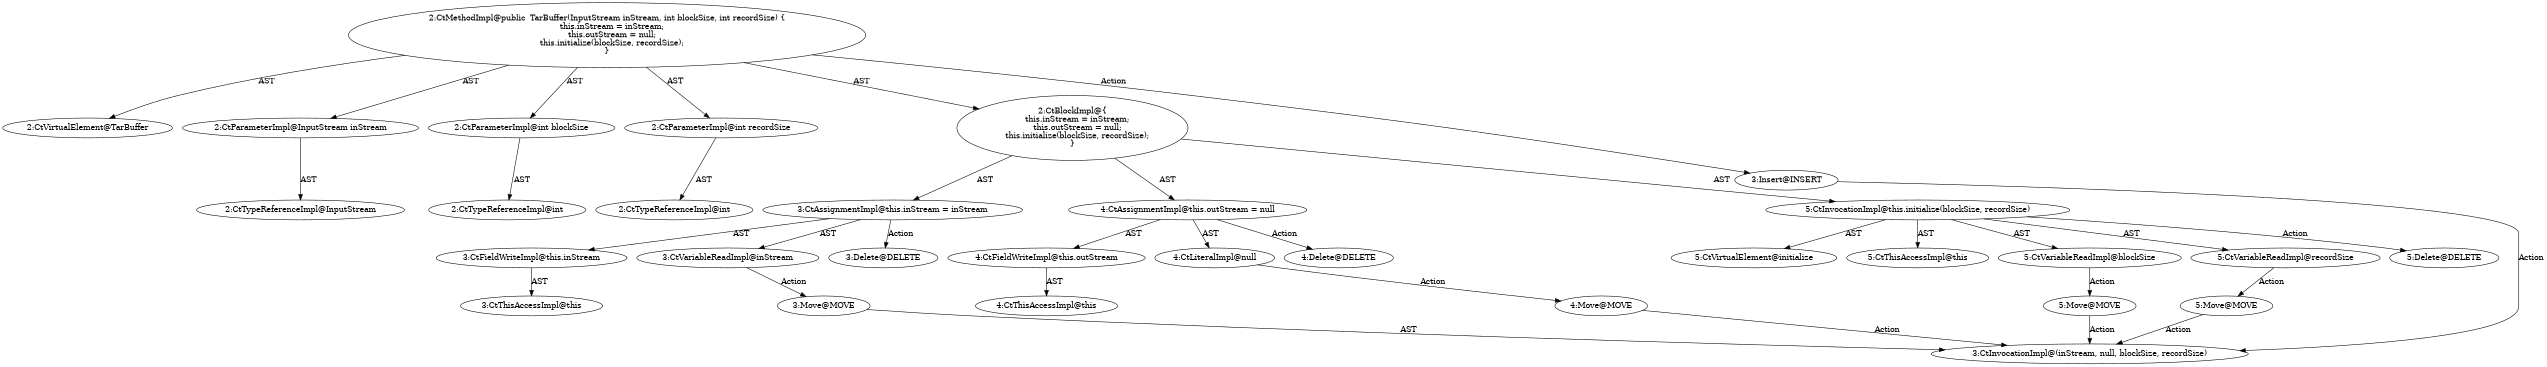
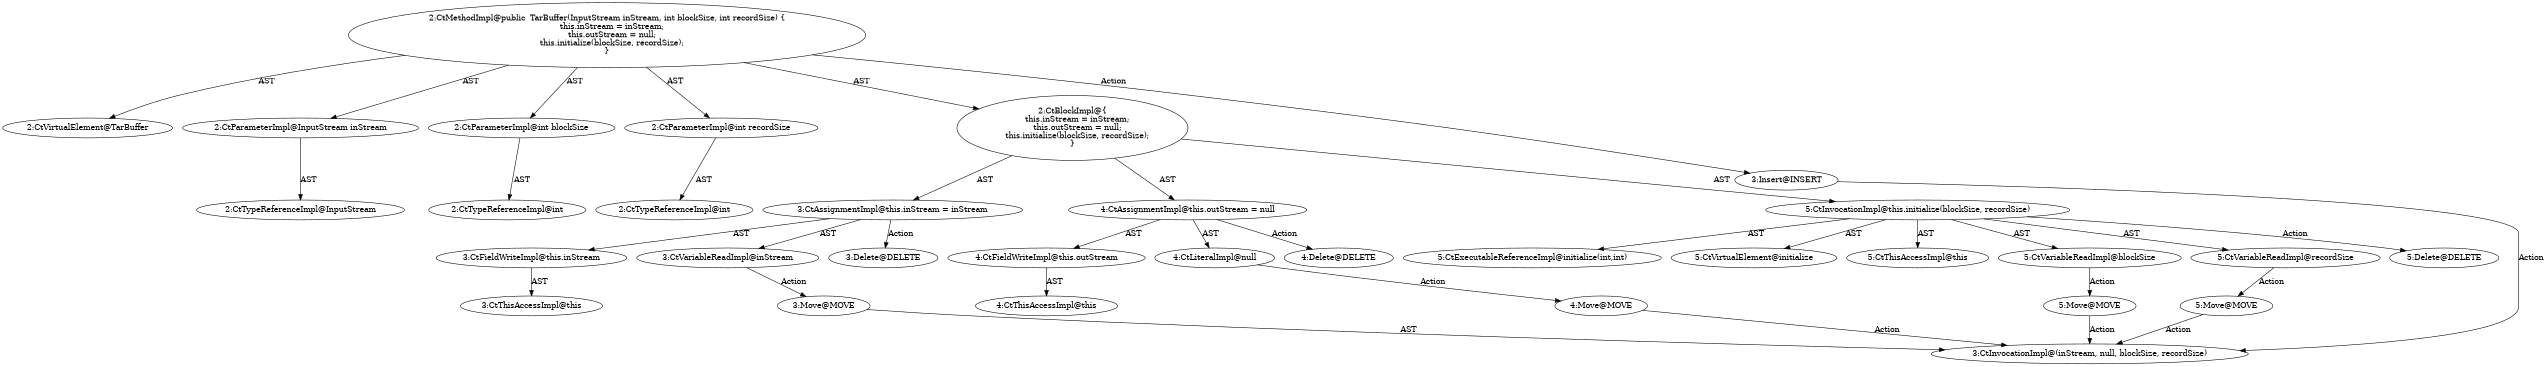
none -> (1532, 258)
